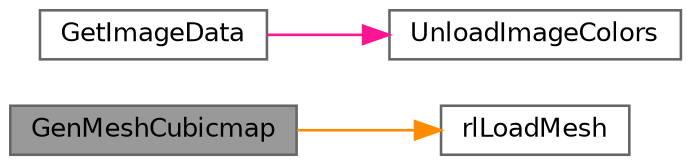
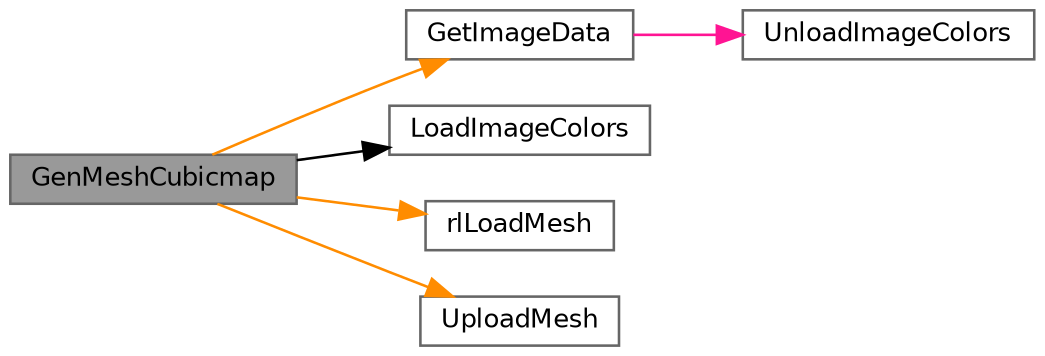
none -> (317, 110)
none -> (520, 130)
none -> (520, 321)
